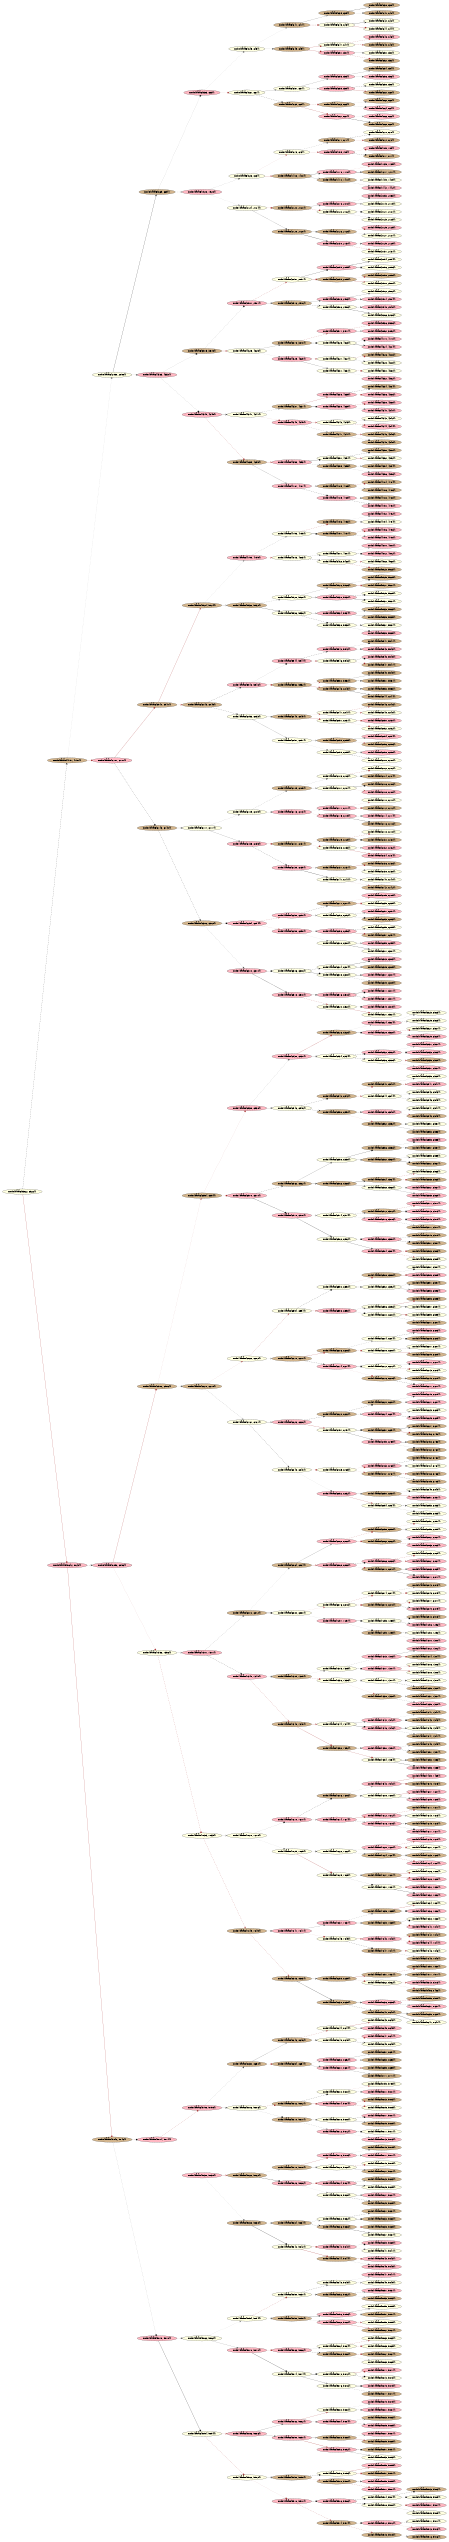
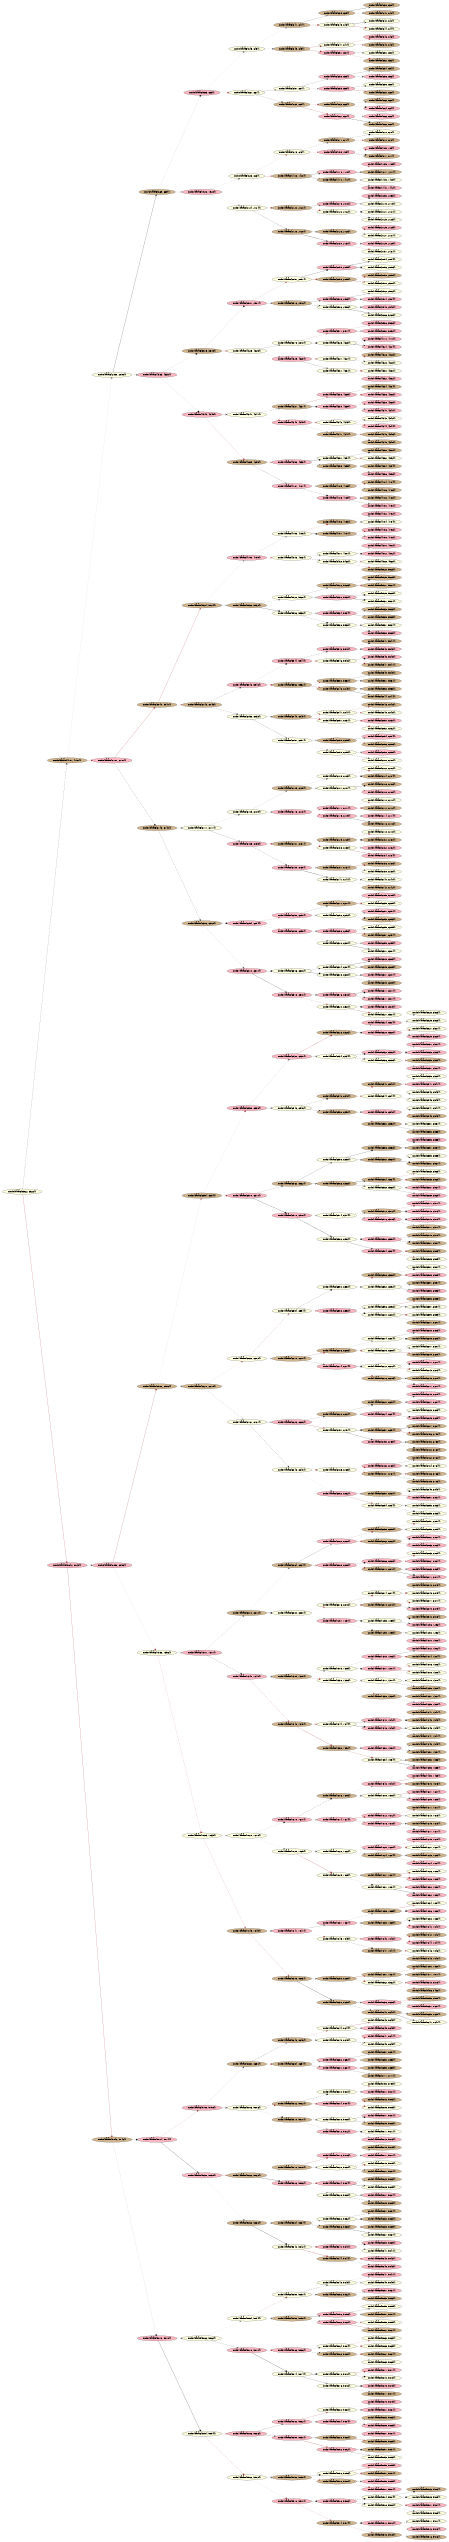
(292, 343) -> (292, 343)
none -> (179, 2157)
